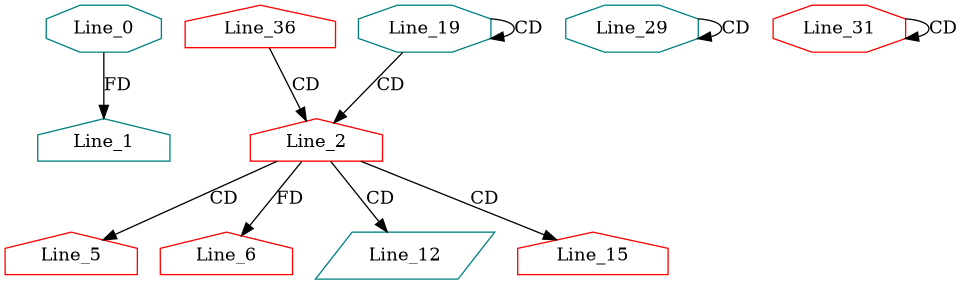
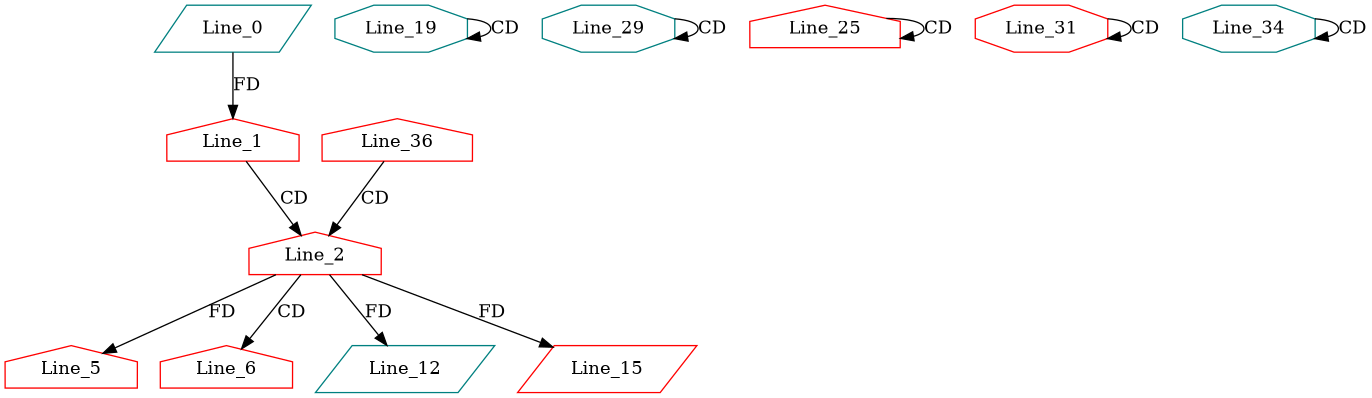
(104, 29) -> (233, 29)
none -> (825, 29)
none -> (1249, 29)
(373, 83) -> (270, 193)
(104, 142) -> (233, 142)
(224, 199) -> (223, 312)
(290, 199) -> (292, 312)
(380, 199) -> (379, 312)
(485, 199) -> (492, 312)
(593, 256) -> (607, 369)
